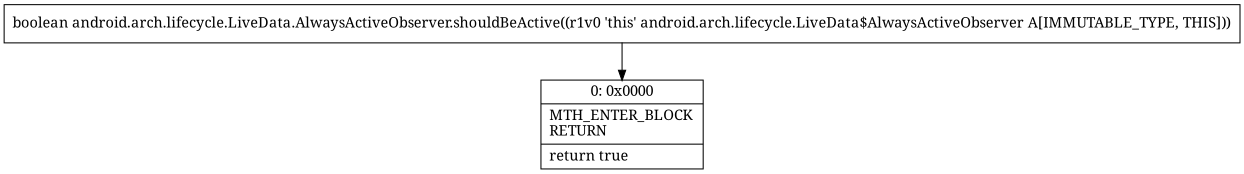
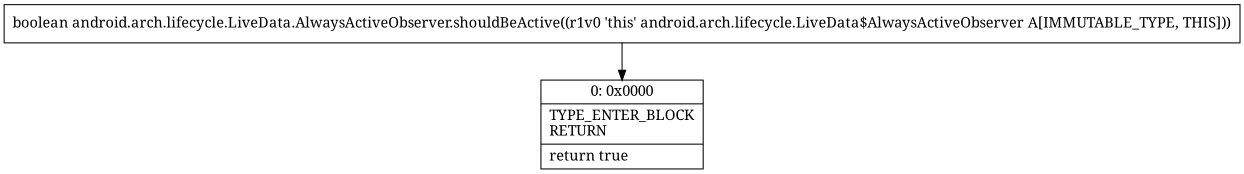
(621, 116) -> (622, 116)
